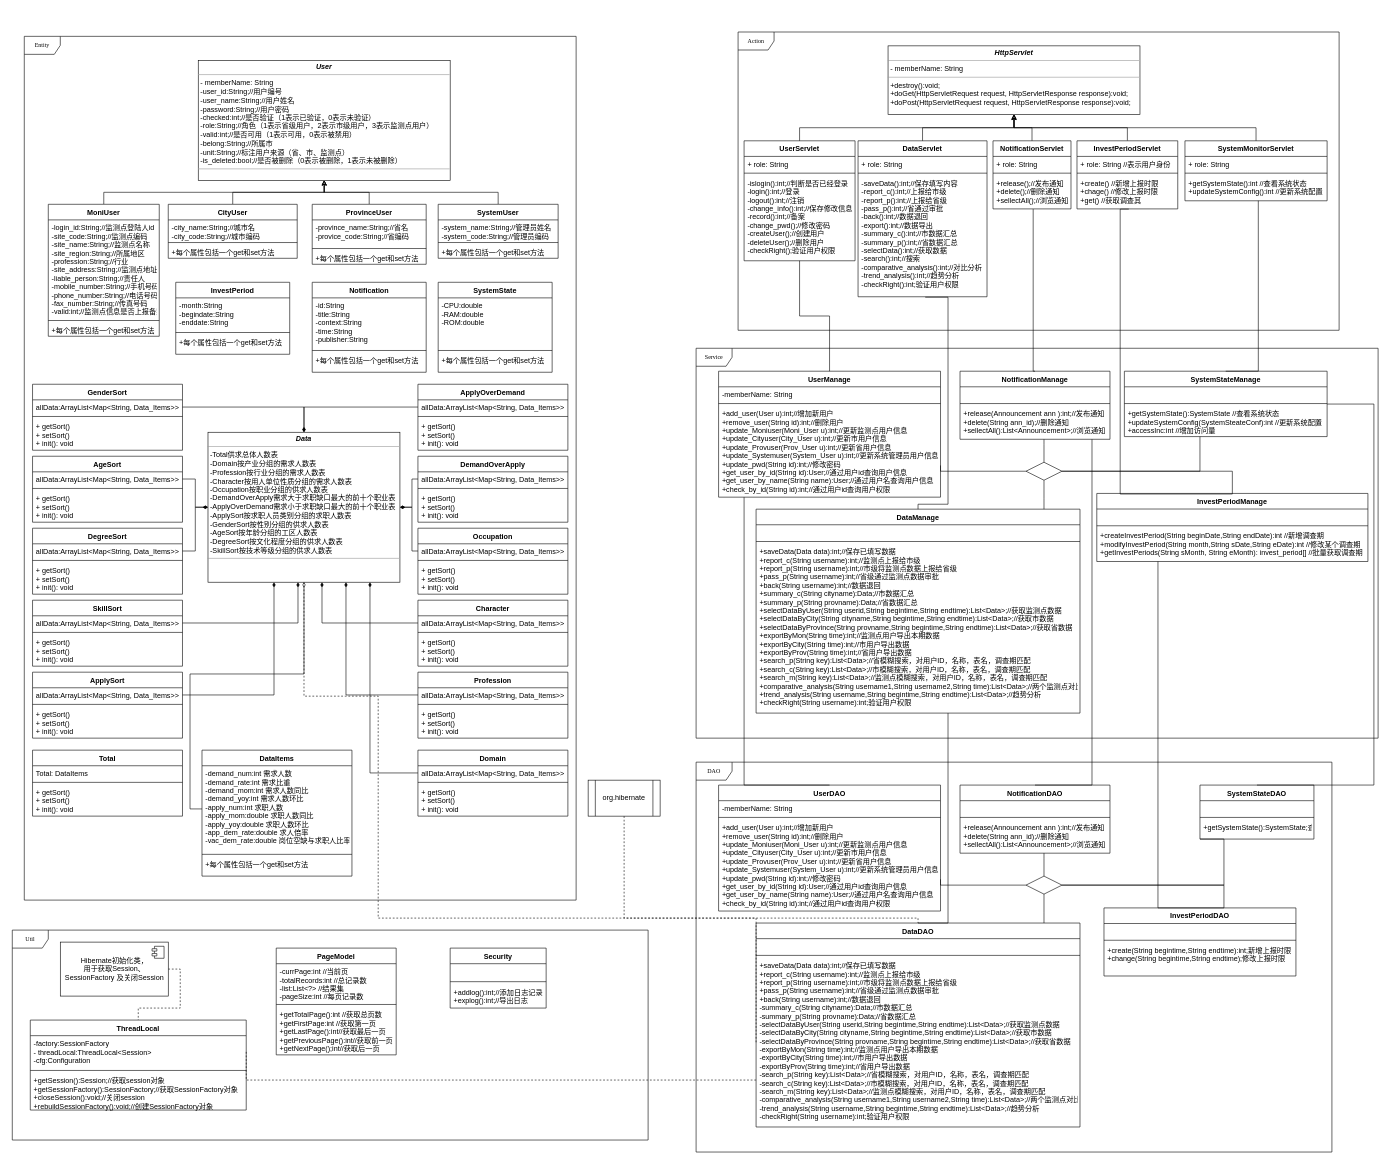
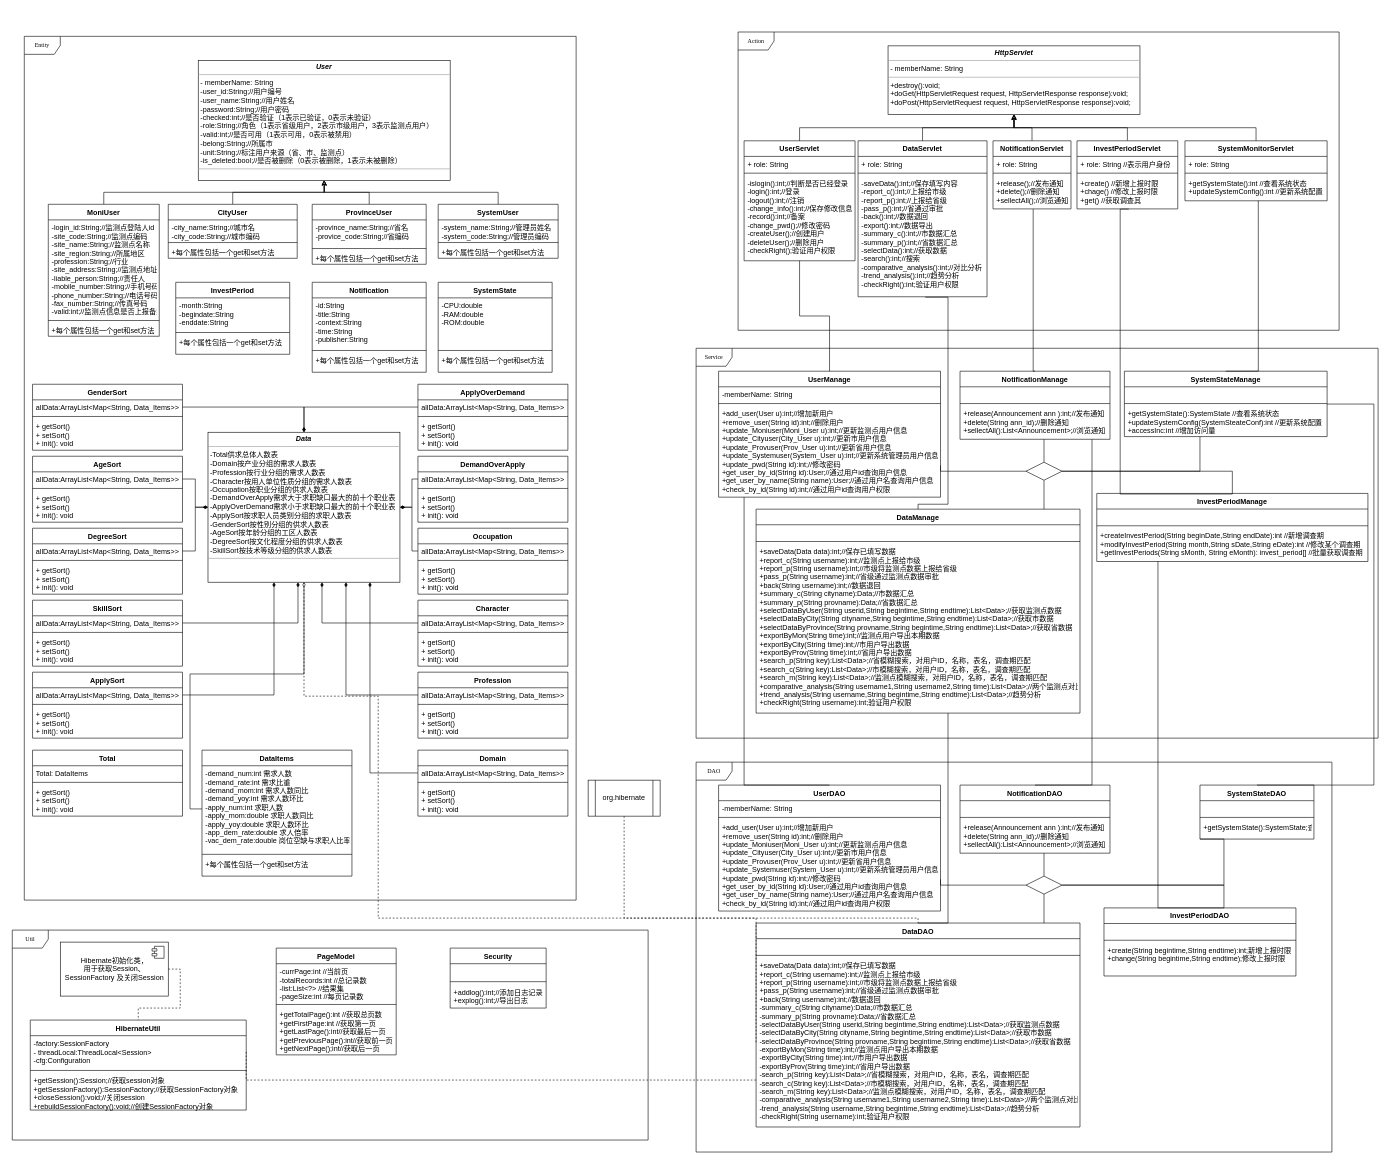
(138, 1028) -> (138, 1028)
